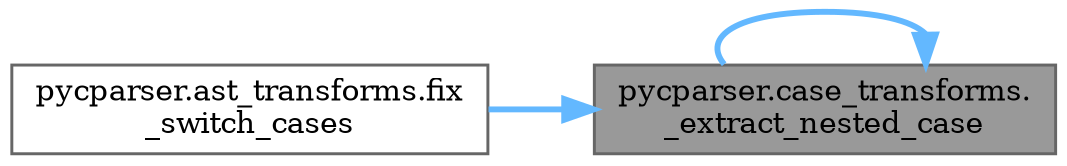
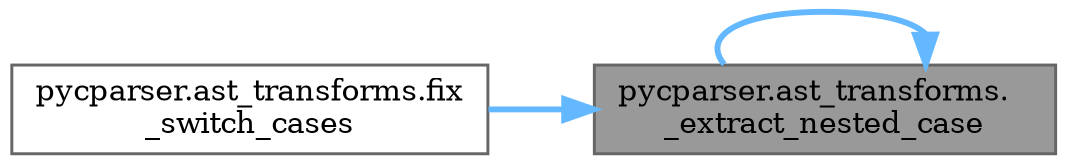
(825, 109) -> (825, 109)
